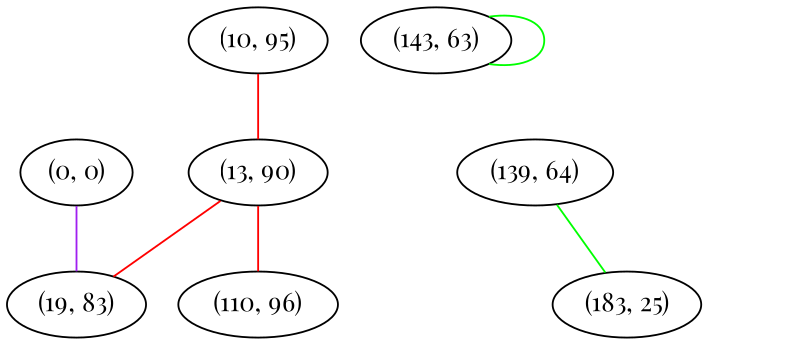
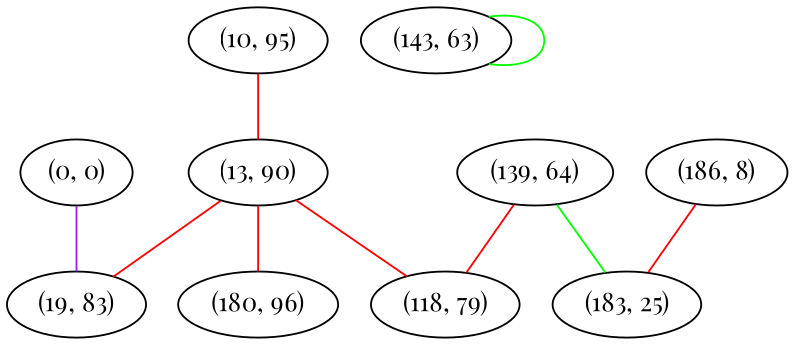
none -> (717, 172)
(258, 305) -> (258, 305)
none -> (445, 305)
